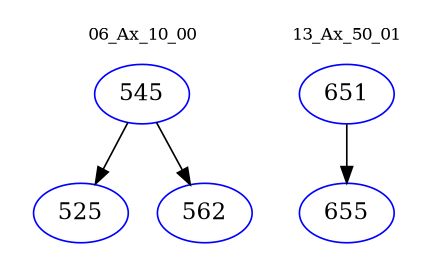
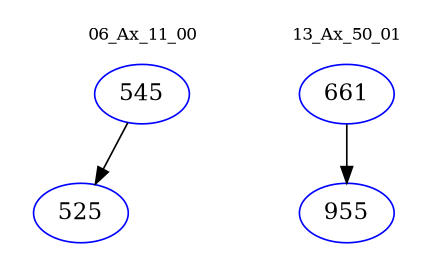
(143, 36) -> (143, 36)
(347, 94) -> (347, 94)
(205, 213) -> none
(347, 213) -> (347, 213)
